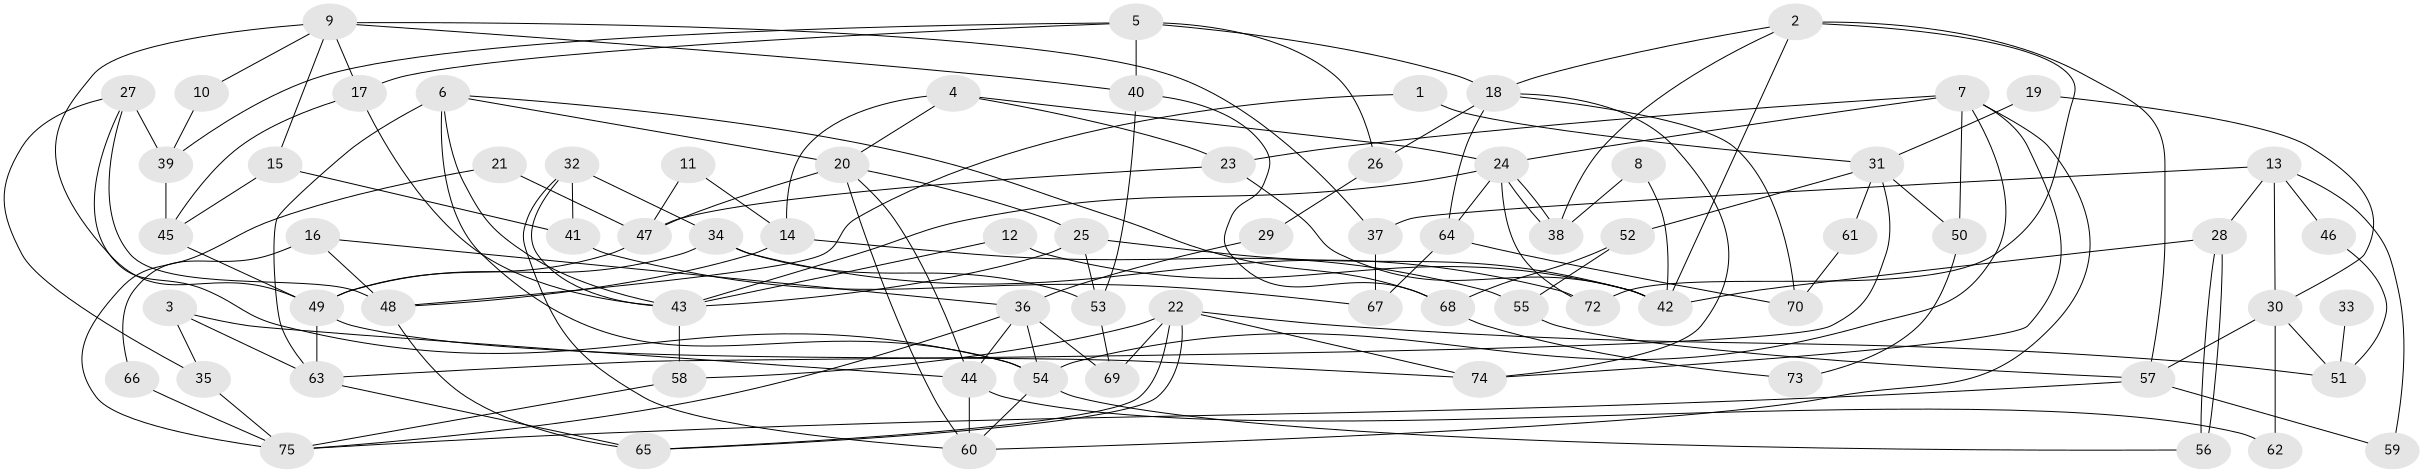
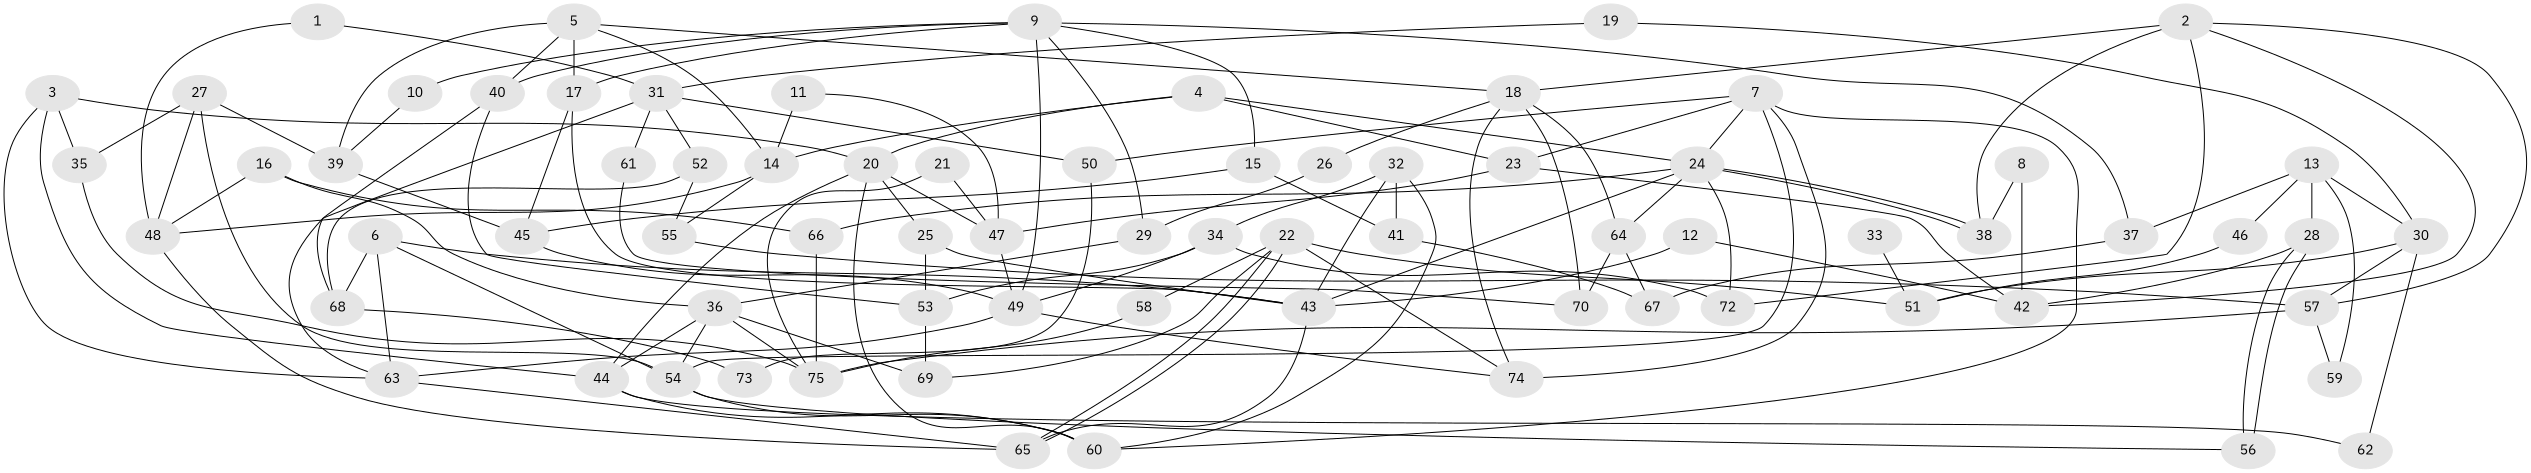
(1292, 49) -> (690, 74)
none -> (1111, 120)
(643, 129) -> (444, 124)
none -> (1276, 194)
(1378, 261) -> none
(679, 344) -> (1237, 416)
